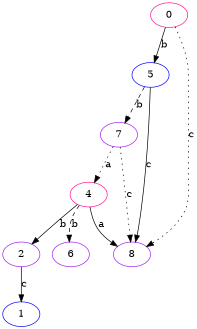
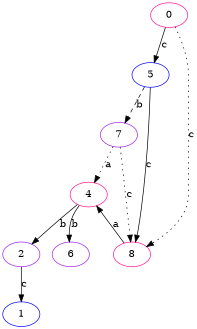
(164, 45) -> (164, 45)
(72, 219) -> (72, 219)
(97, 227) -> (112, 227)
(132, 254) -> (132, 254)
